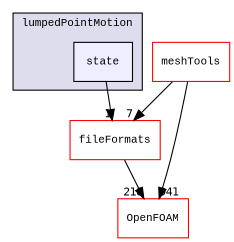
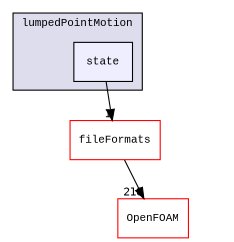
(191, 62) -> none
